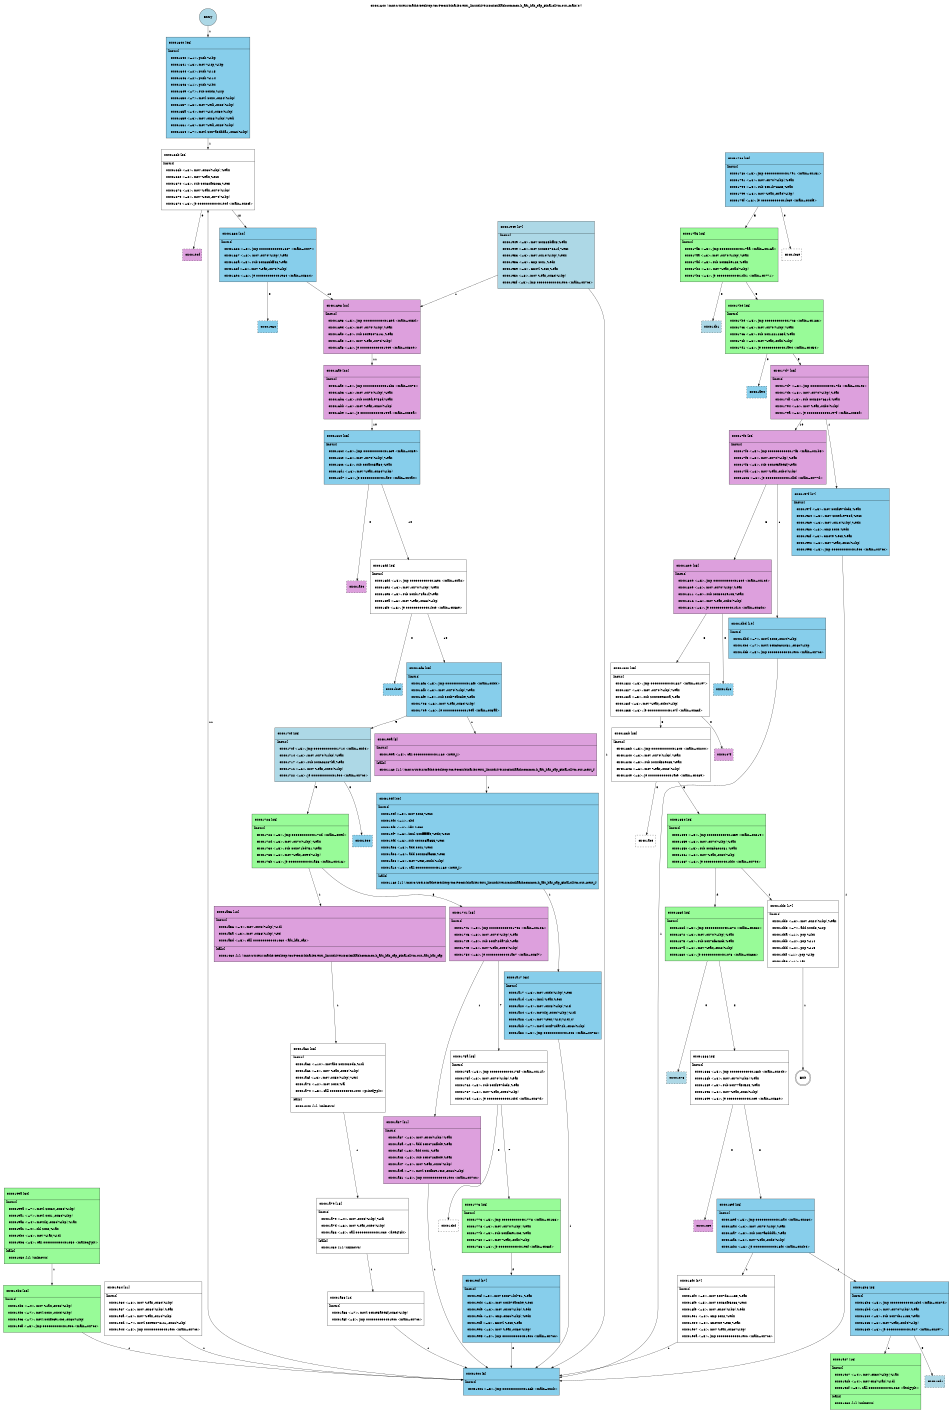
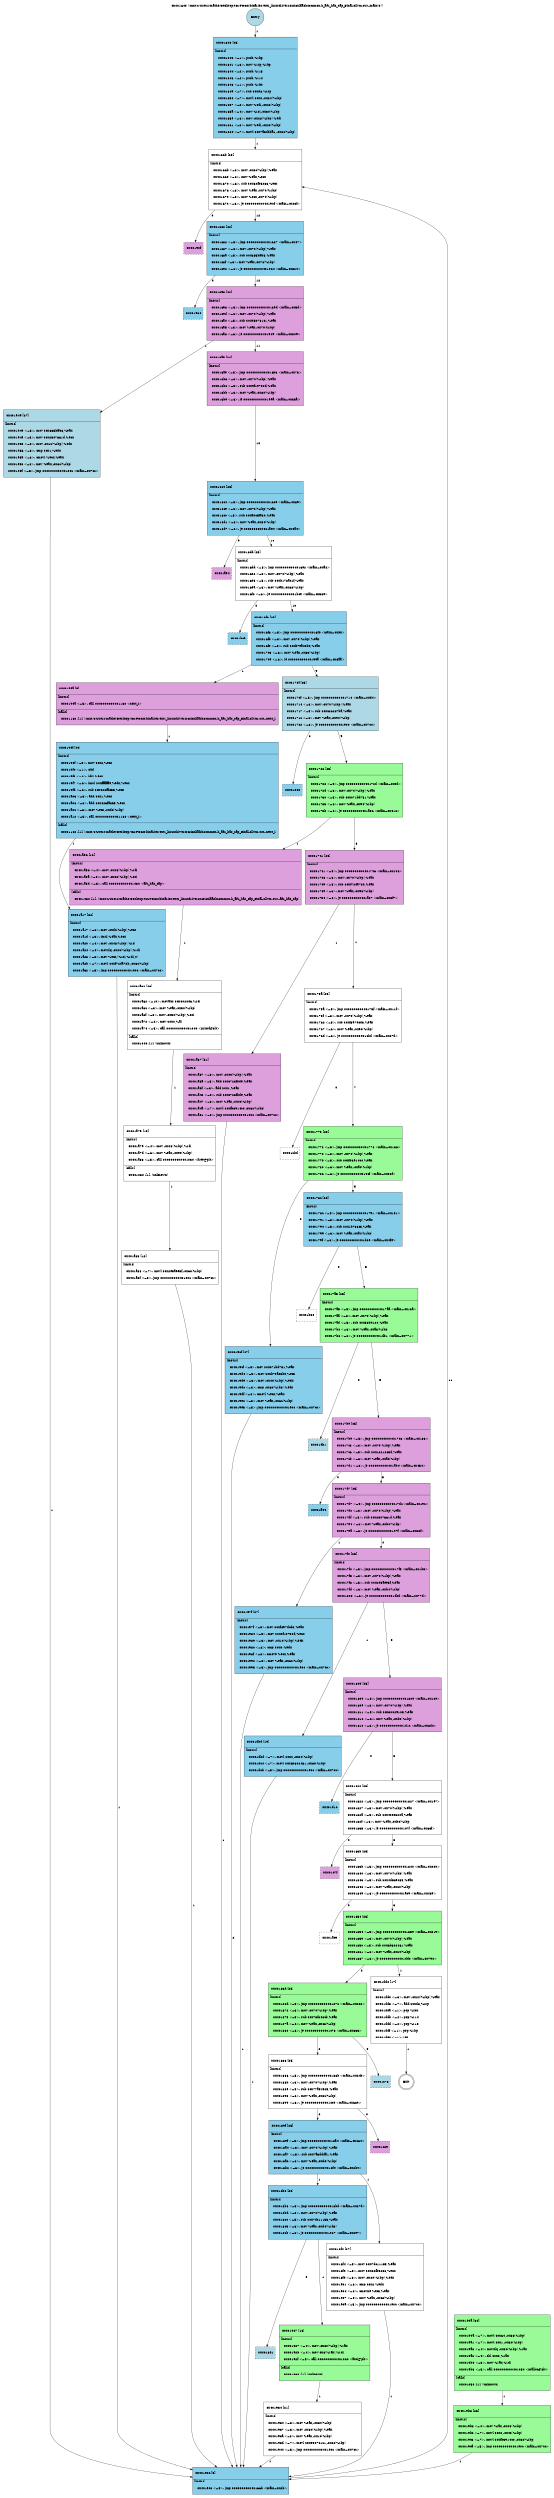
(460, 290) -> (158, 376)
(774, 327) -> (381, 1445)
(801, 425) -> (383, 1543)
none -> (353, 1185)
none -> (319, 2390)
